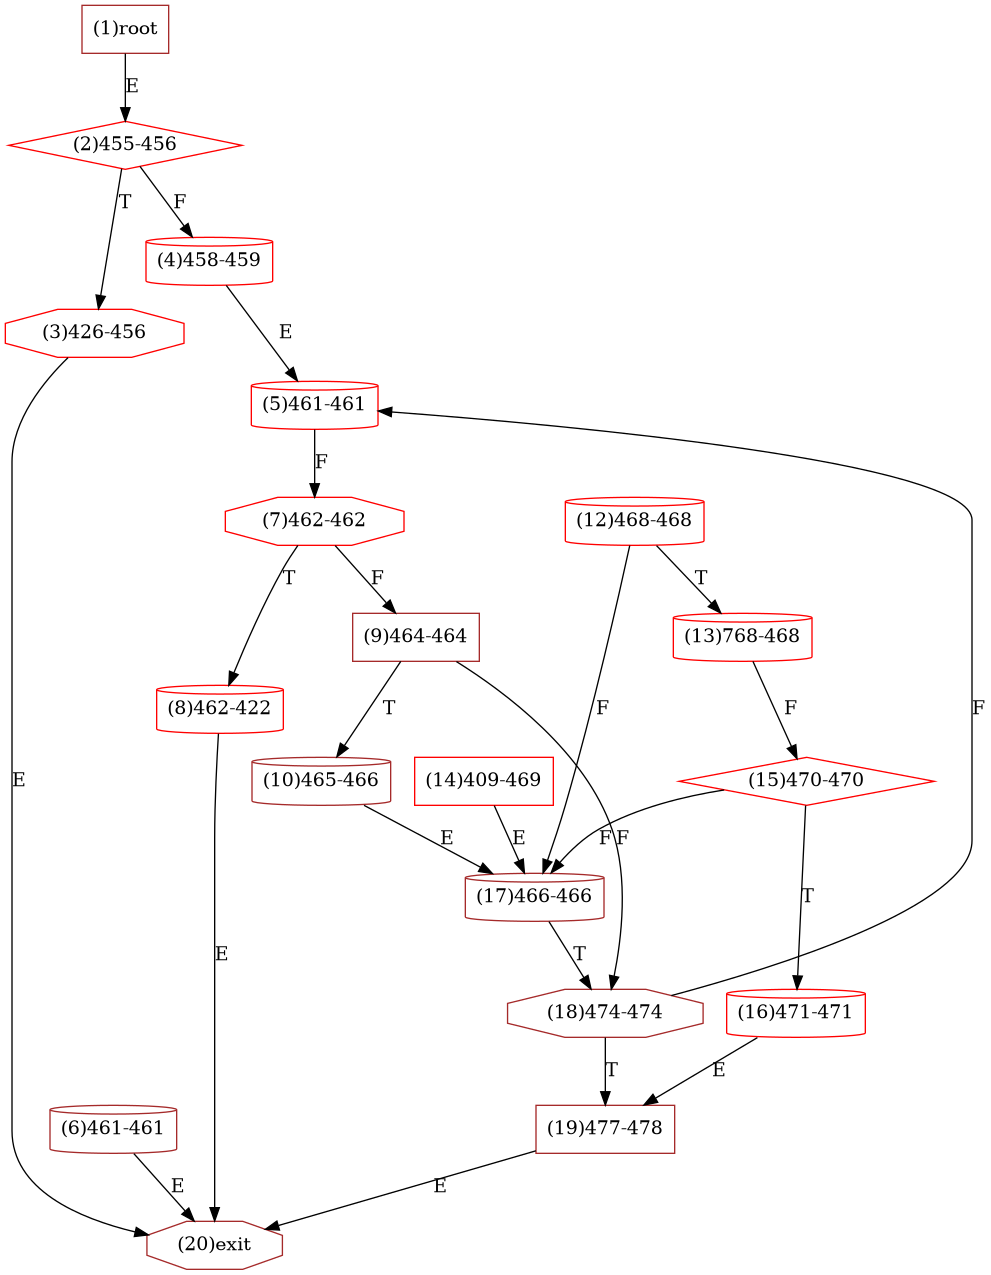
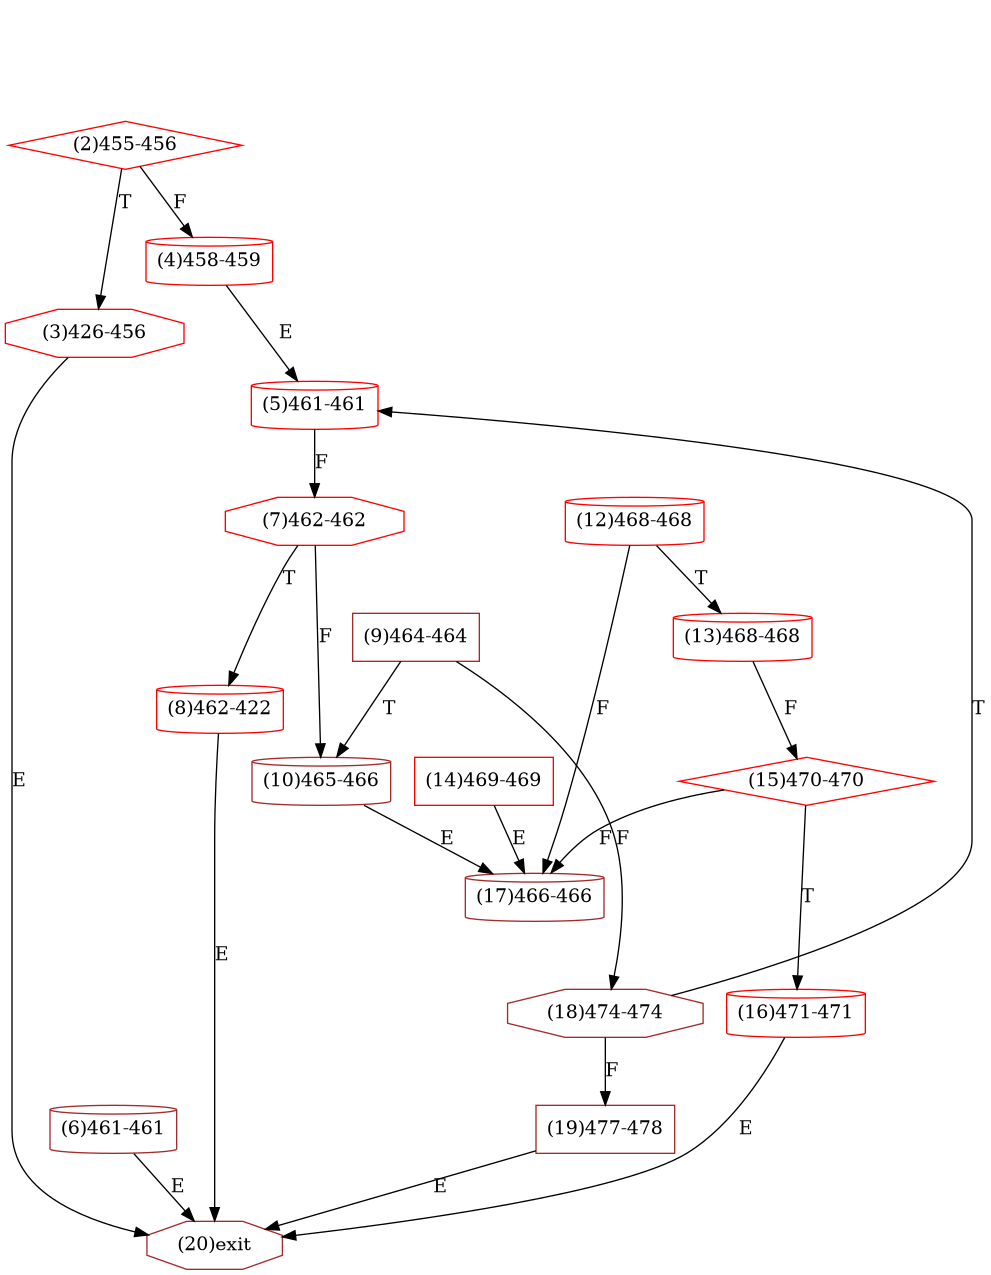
(125, 29) -> none
(361, 574) -> (318, 645)
(743, 637) -> (743, 637)
(979, 709) -> (979, 709)
(484, 781) -> (484, 781)
(566, 950) -> none
(707, 1068) -> (569, 1192)
(612, 1071) -> (612, 1071)
